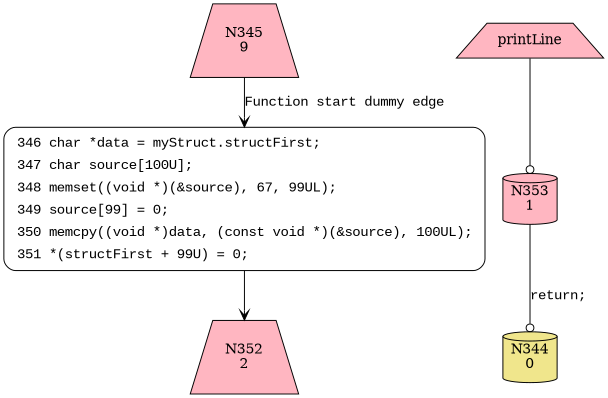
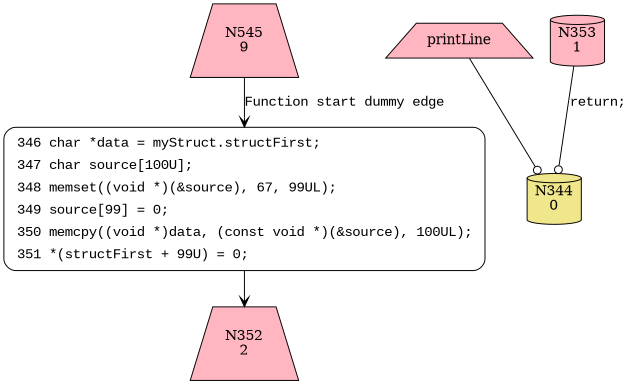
(244, 41) -> (244, 41)
(530, 112) -> (502, 113)
